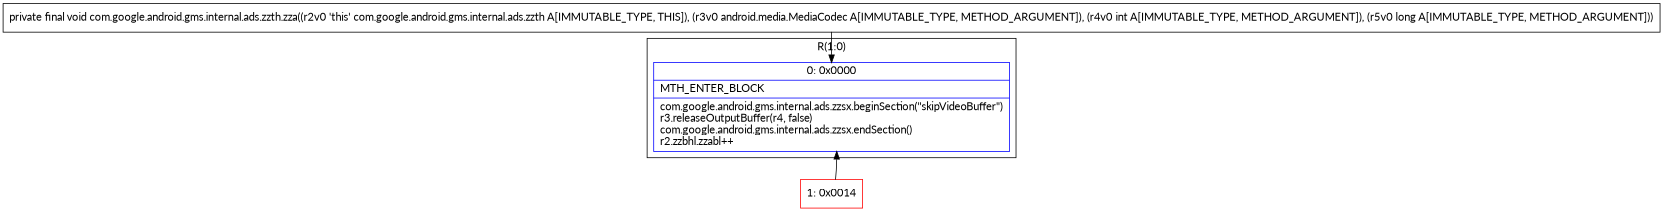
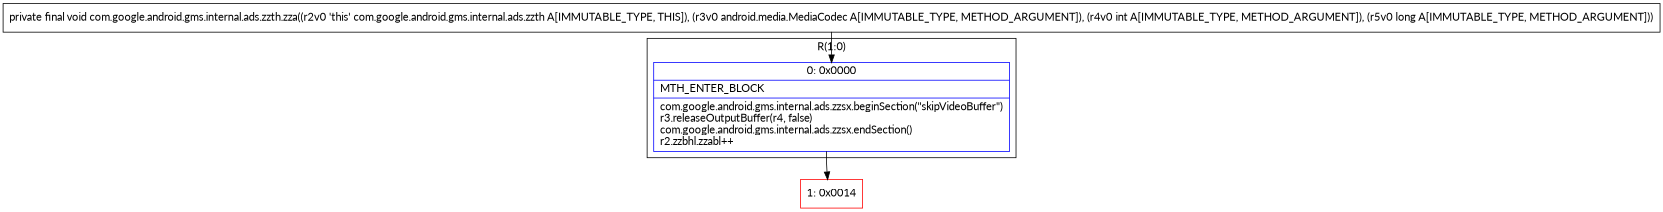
(836, 169) -> (827, 163)
